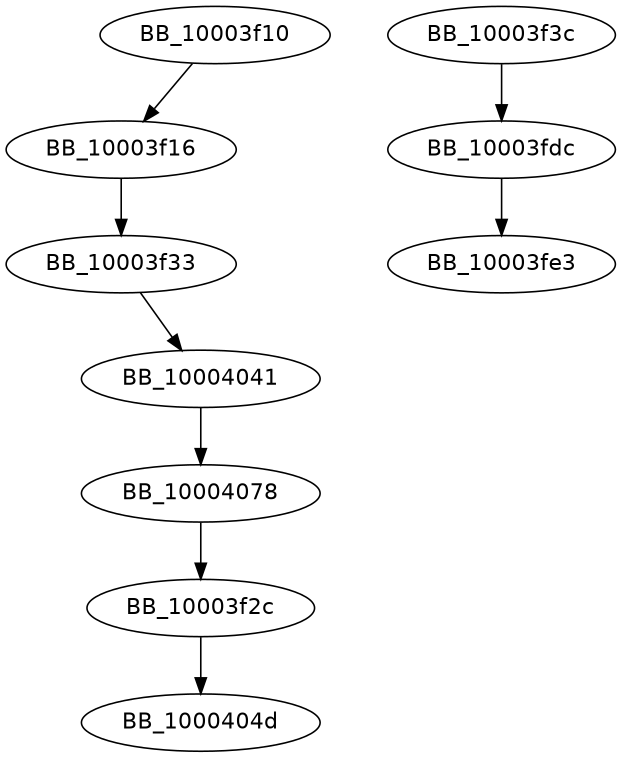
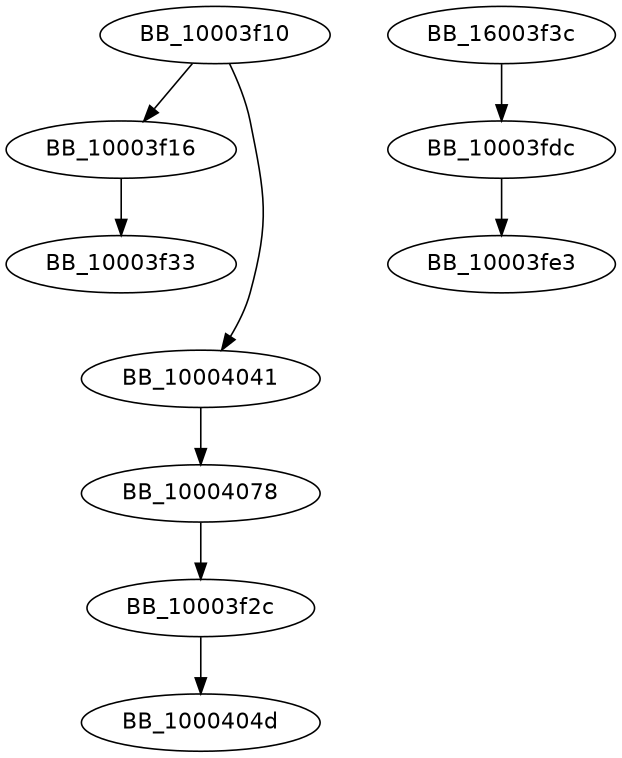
(502, 35) -> (502, 35)
(156, 315) -> (263, 201)
